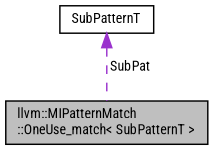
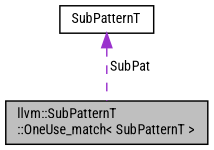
(107, 123) -> (107, 123)
